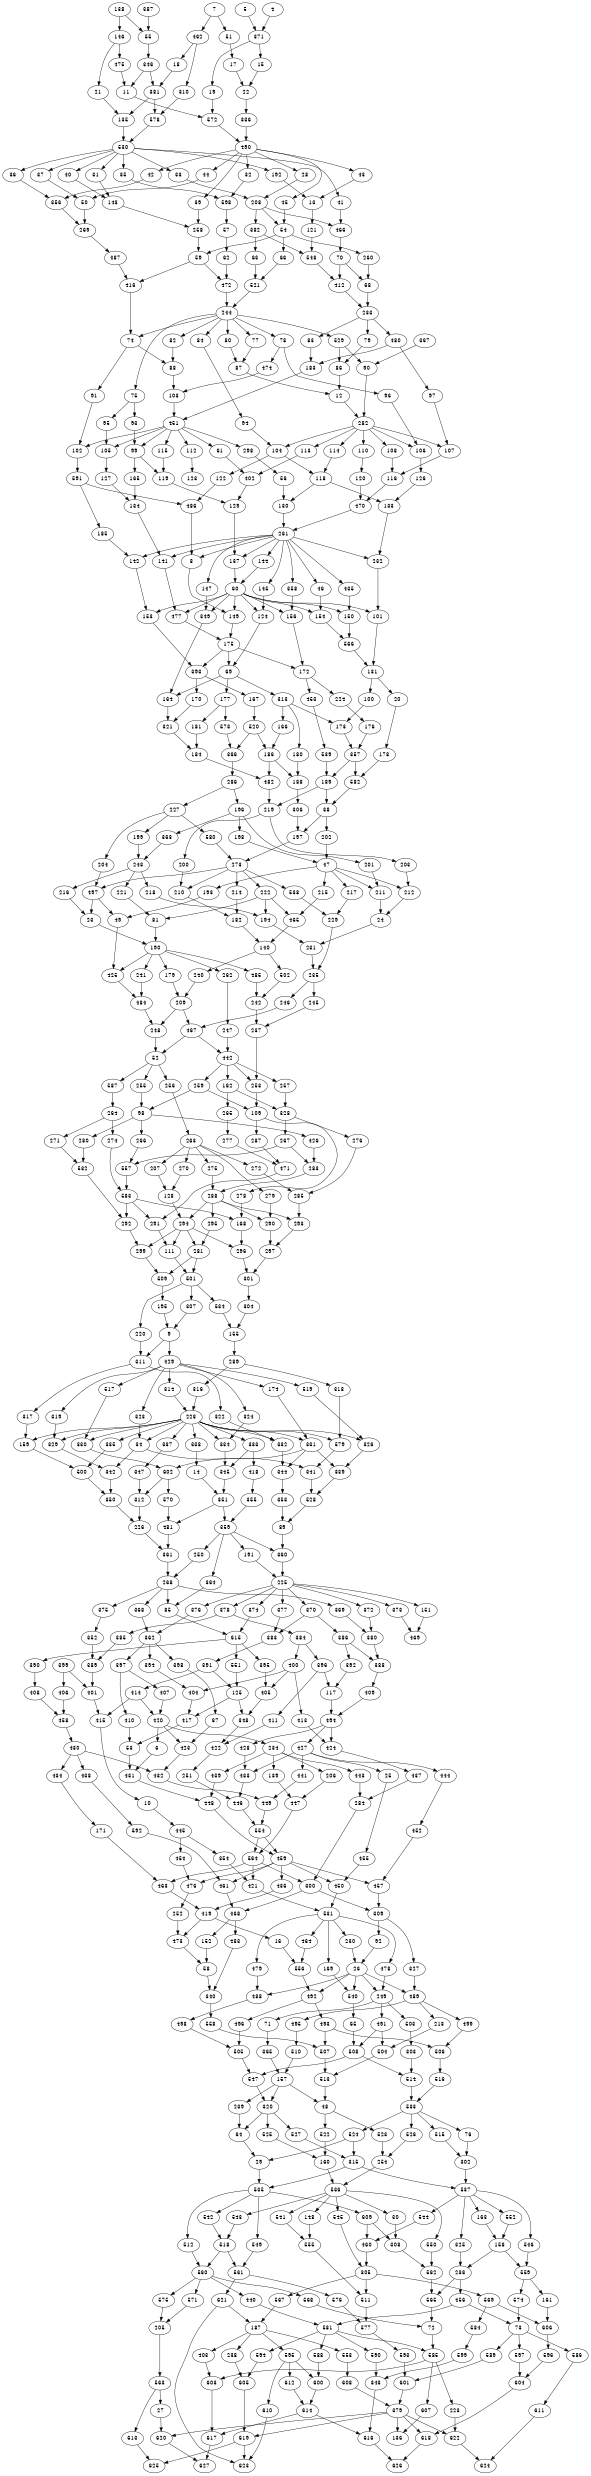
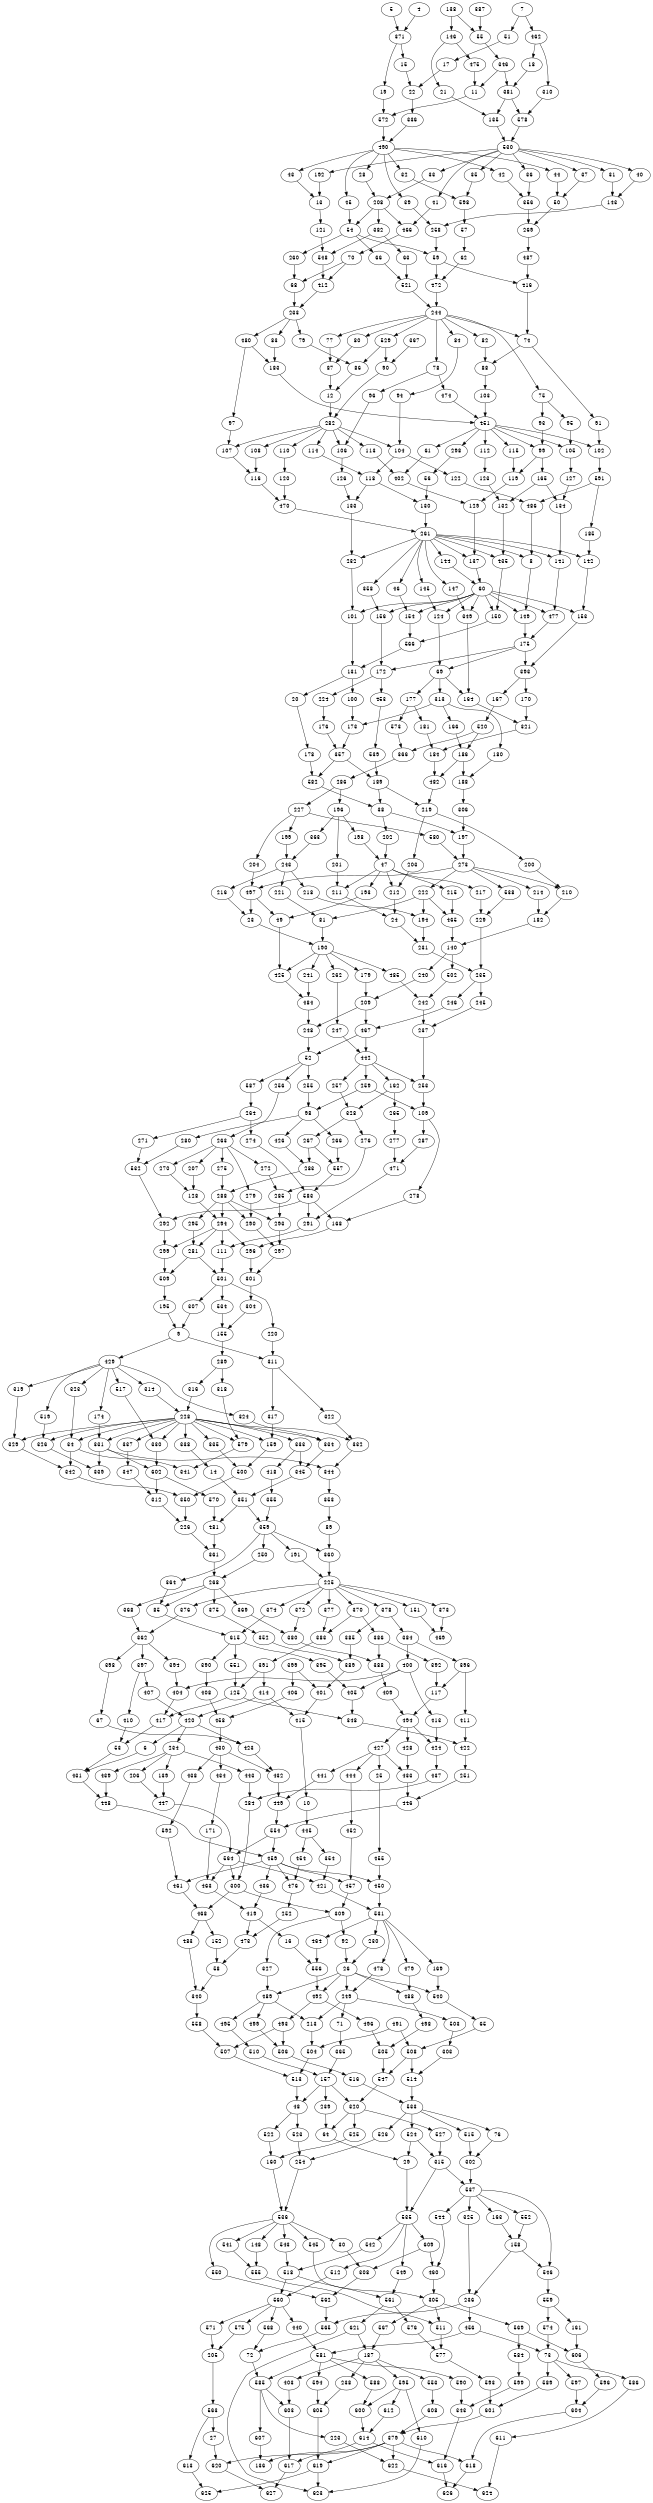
(227, 382) -> (464, 409)
none -> (503, 506)
(311, 1500) -> none
(382, 2009) -> (331, 2009)
(511, 2258) -> (530, 2258)
